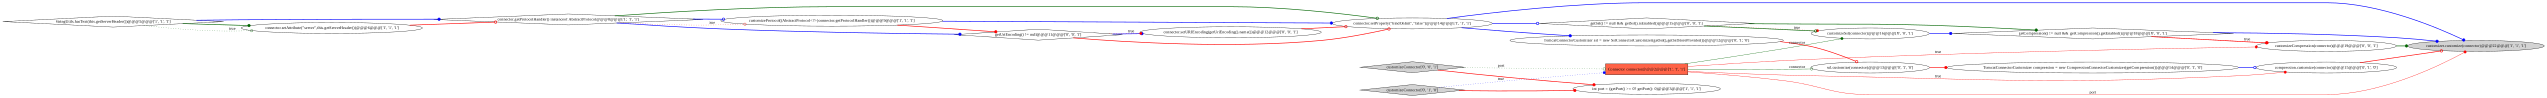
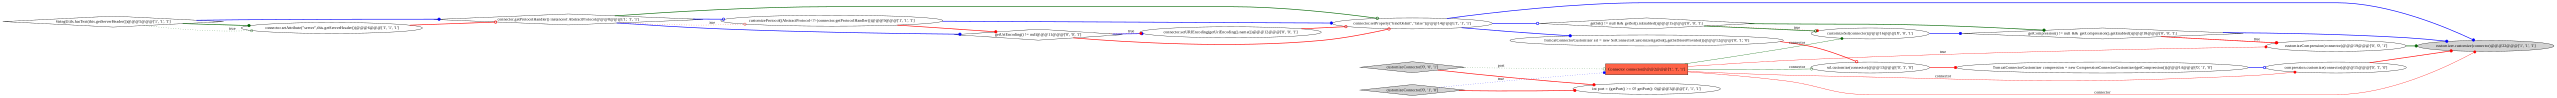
(2400, 57) -> (2410, 57)
(1938, 76) -> (1943, 76)
(2093, 92) -> (2103, 92)
